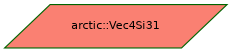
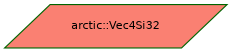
(116, 26) -> (116, 26)
